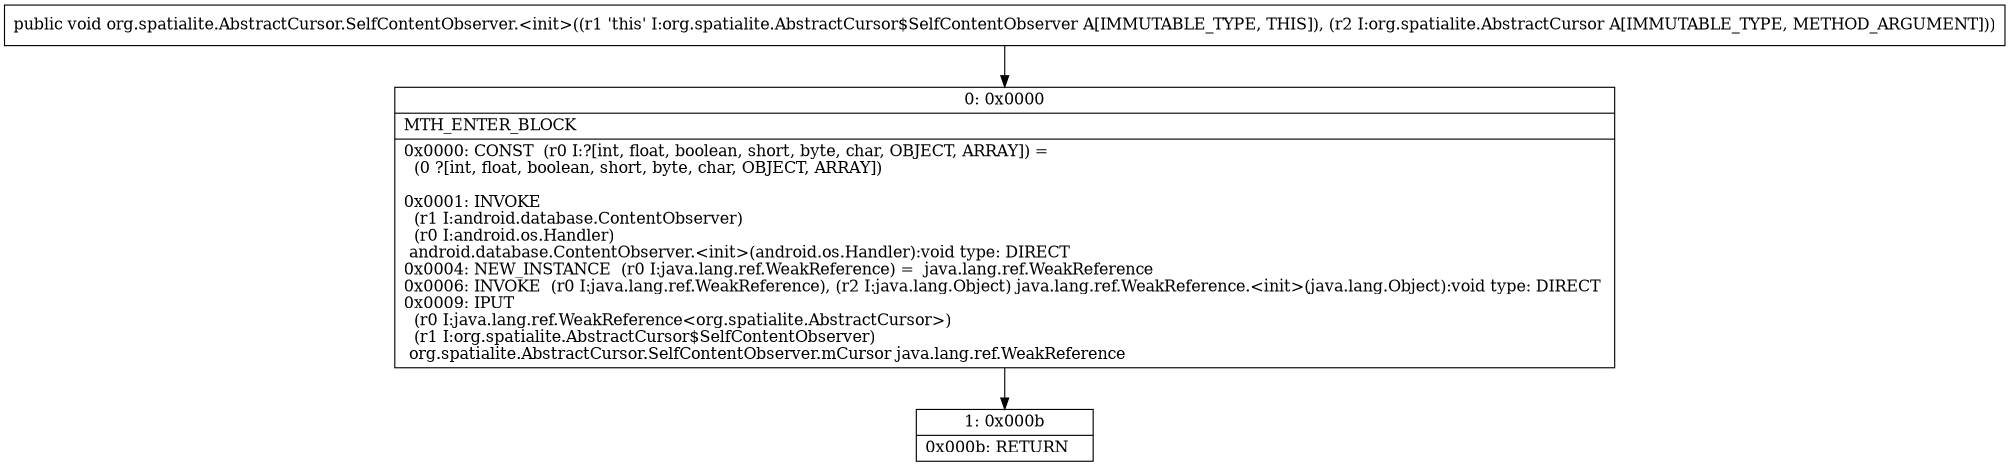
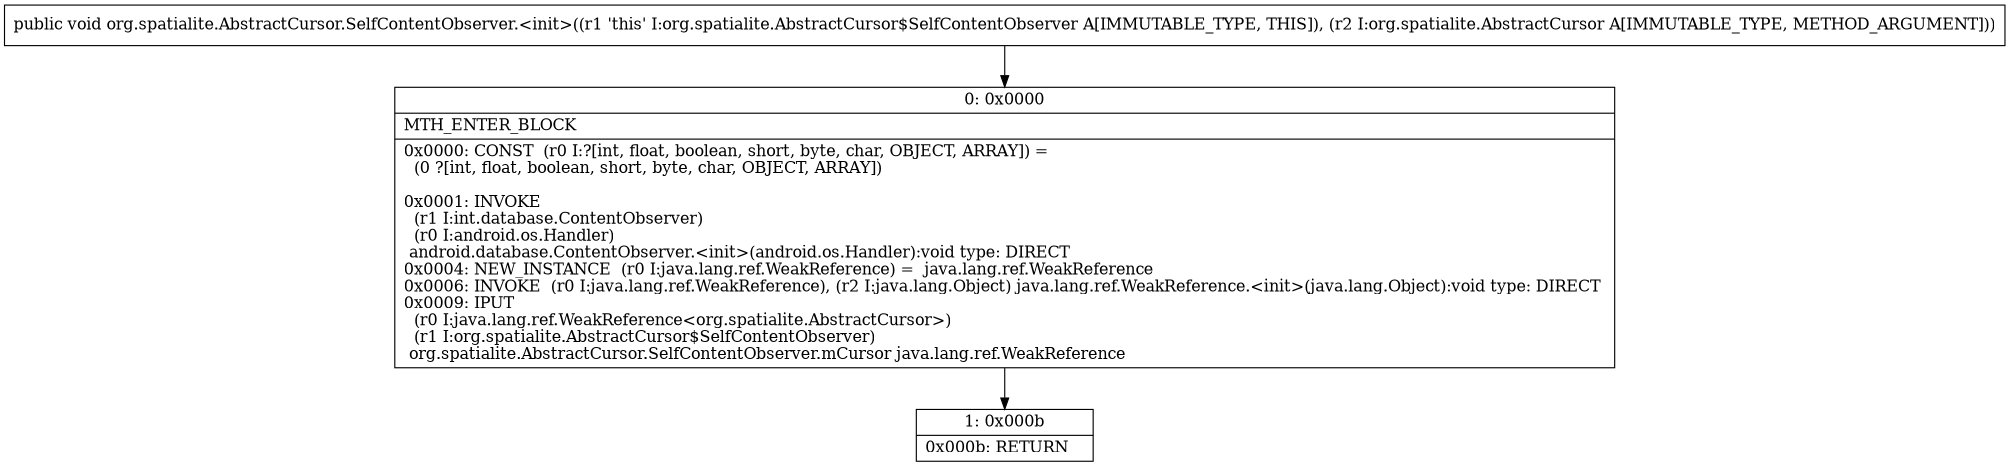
(573, 219) -> (554, 219)
